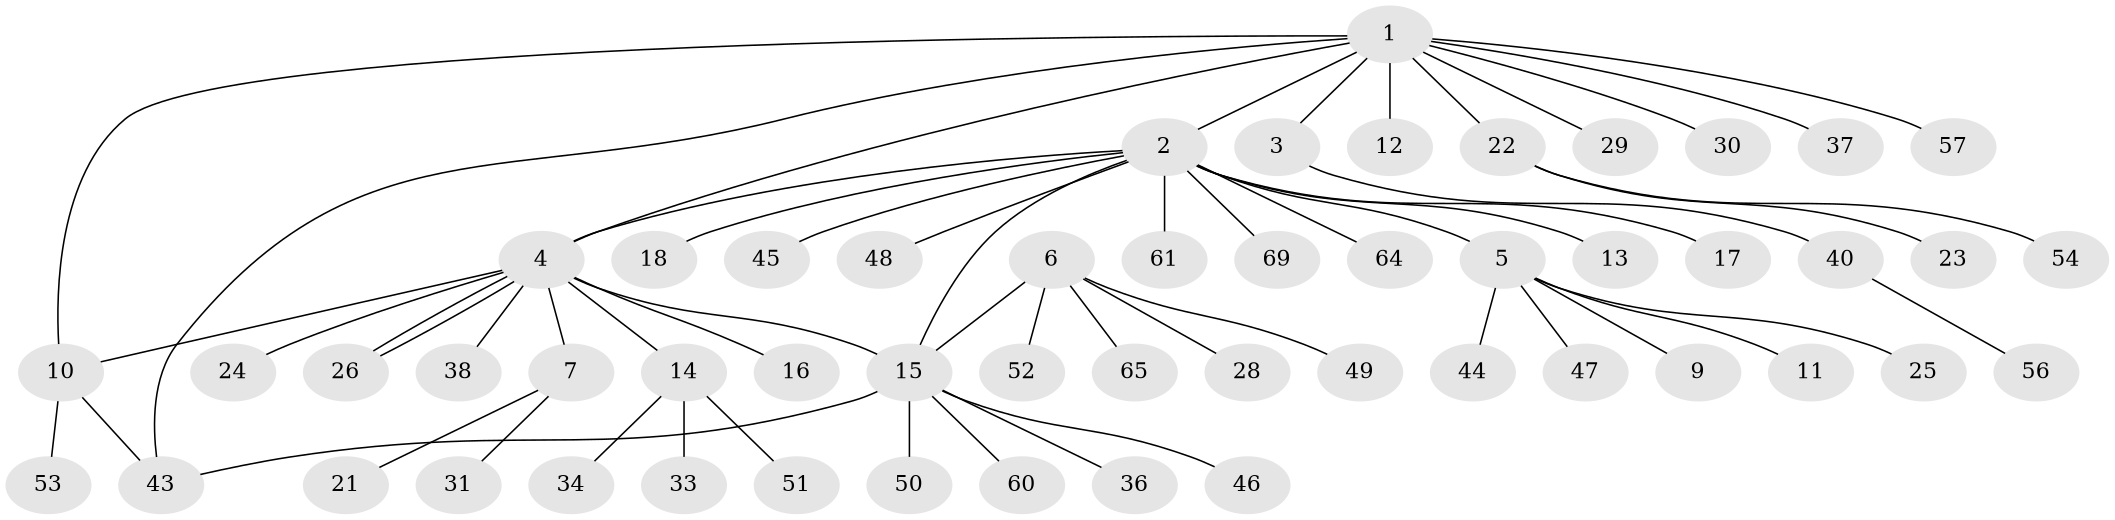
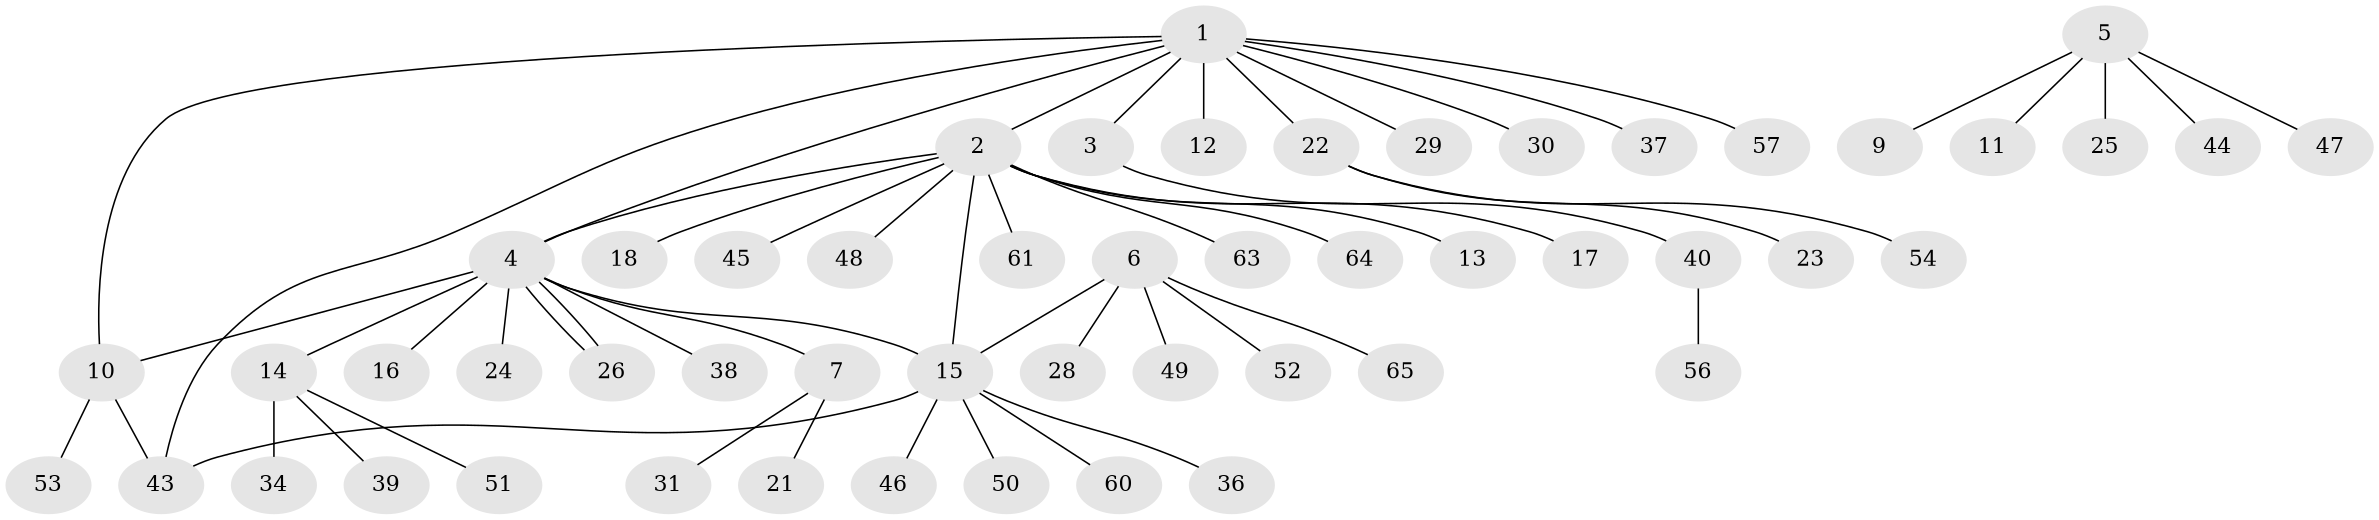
(1382, 213) -> none
(1277, 260) -> (1248, 260)
(684, 485) -> (387, 485)
